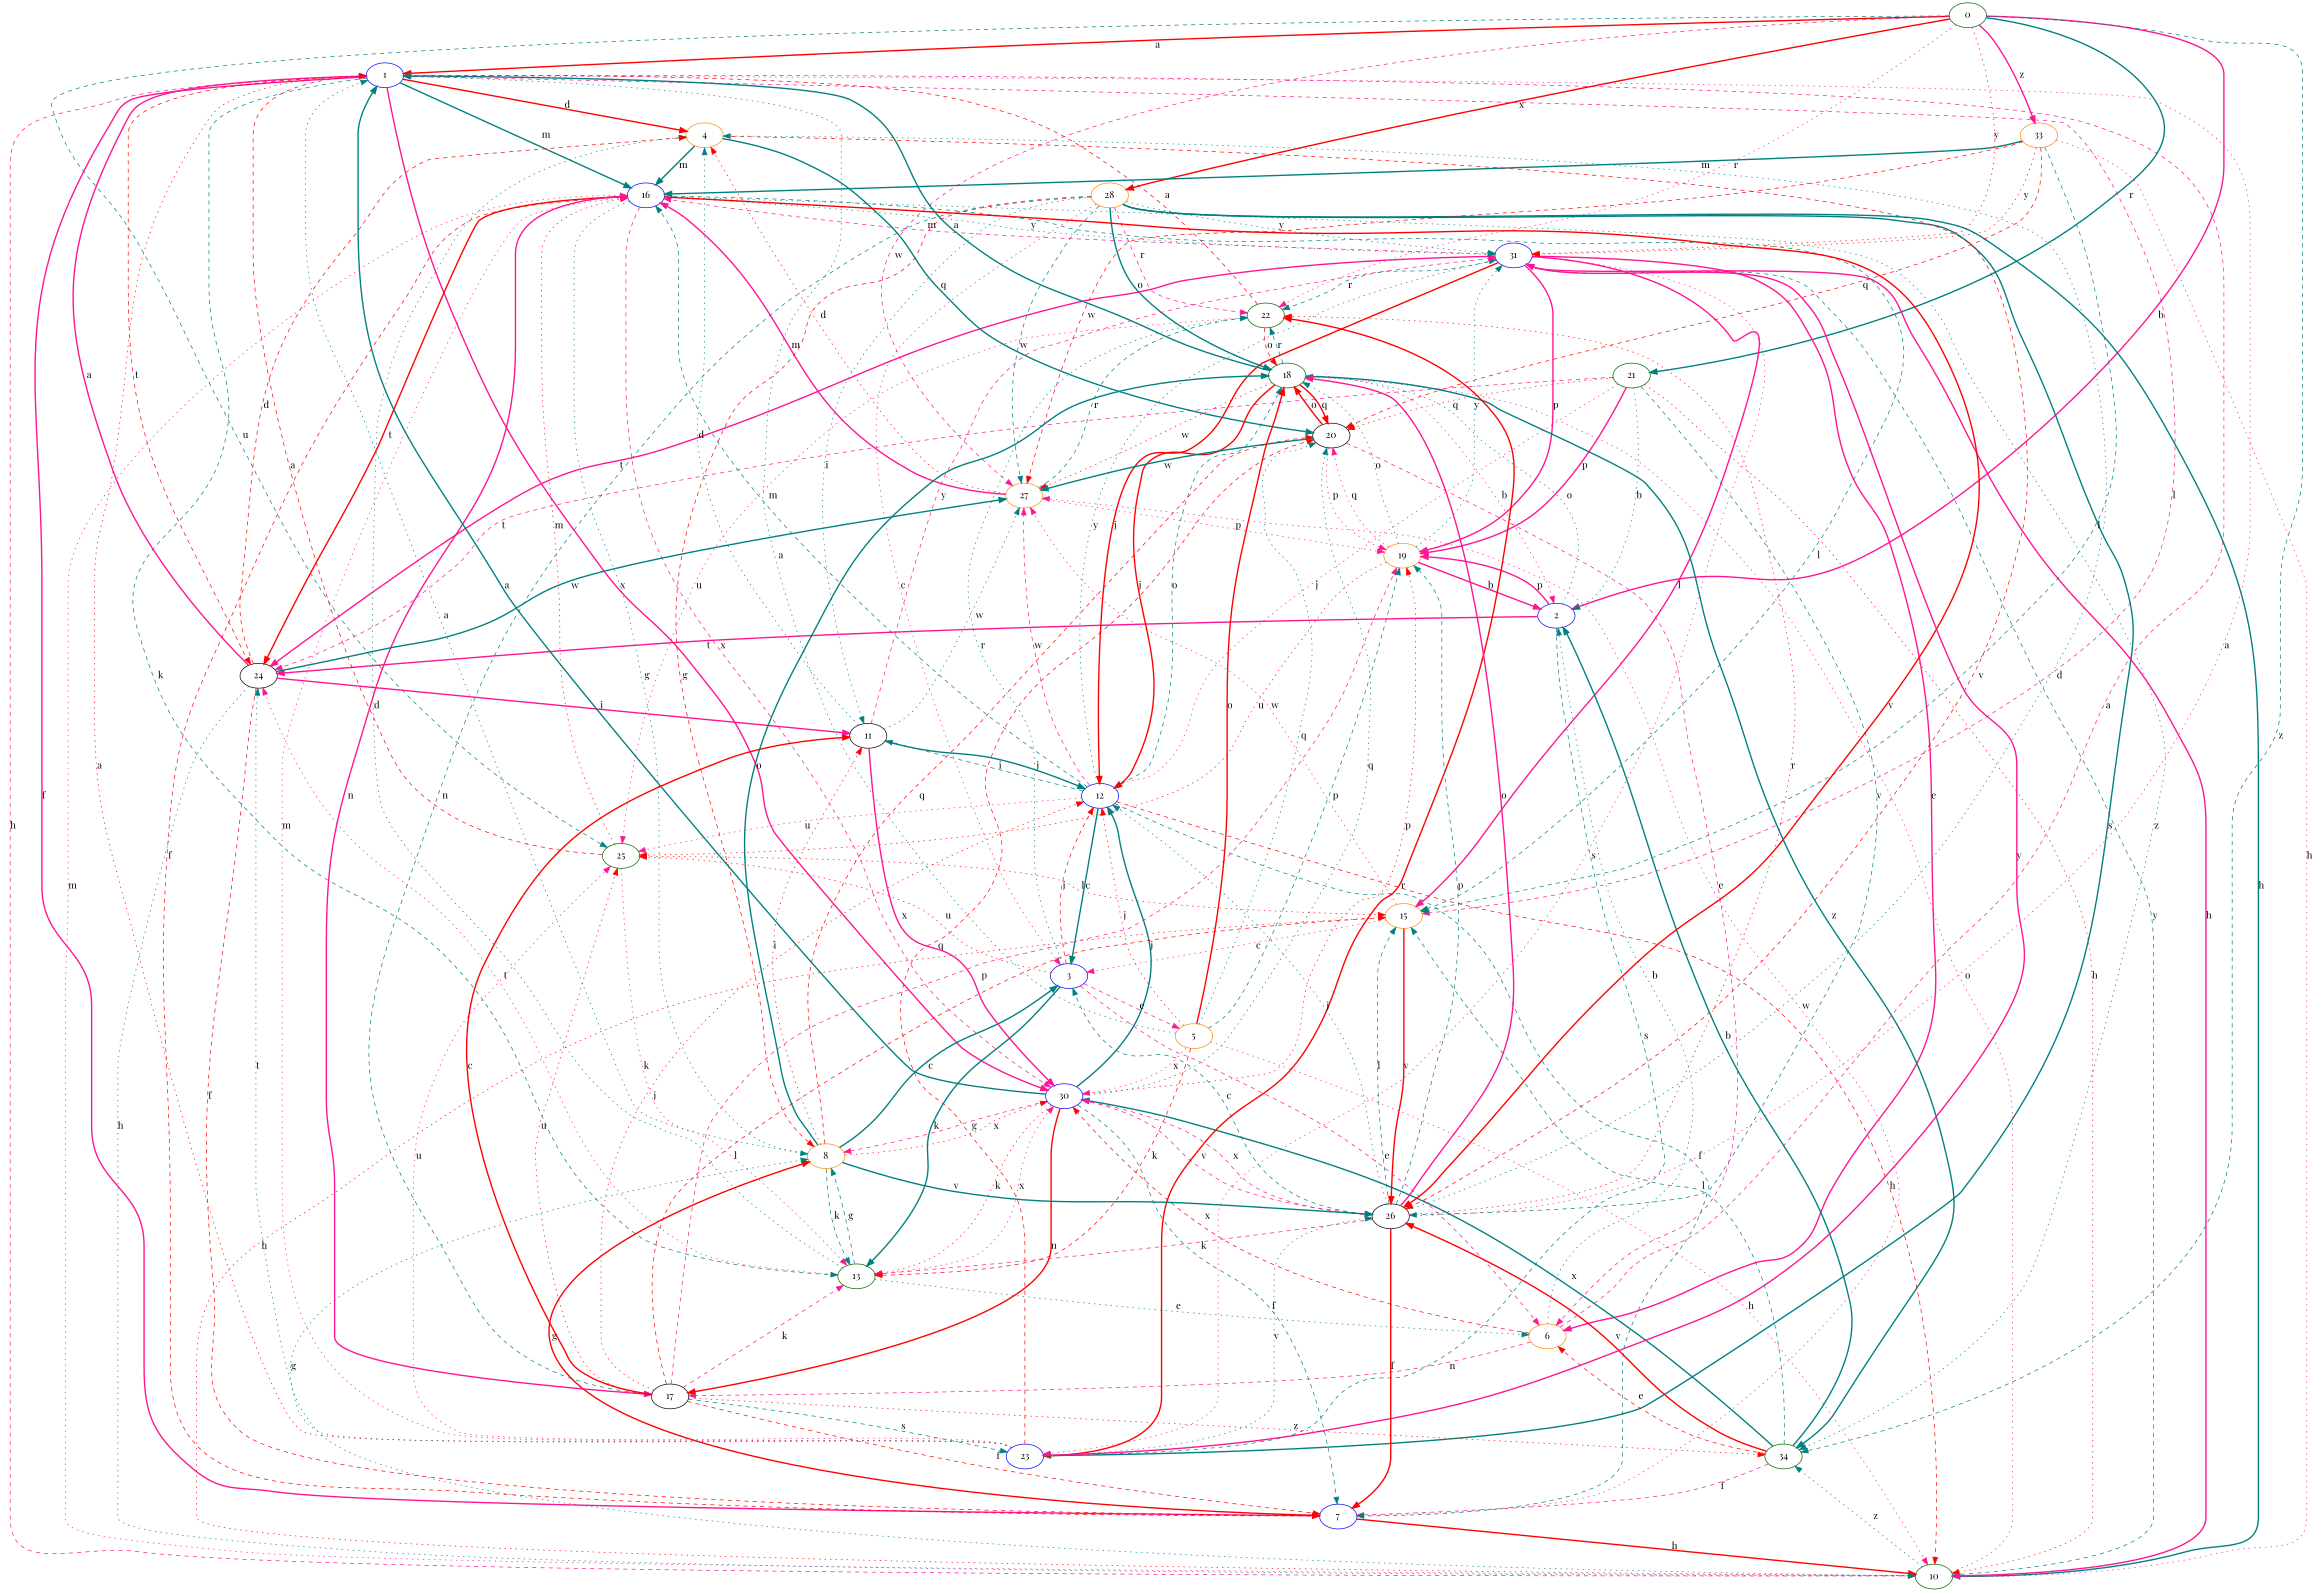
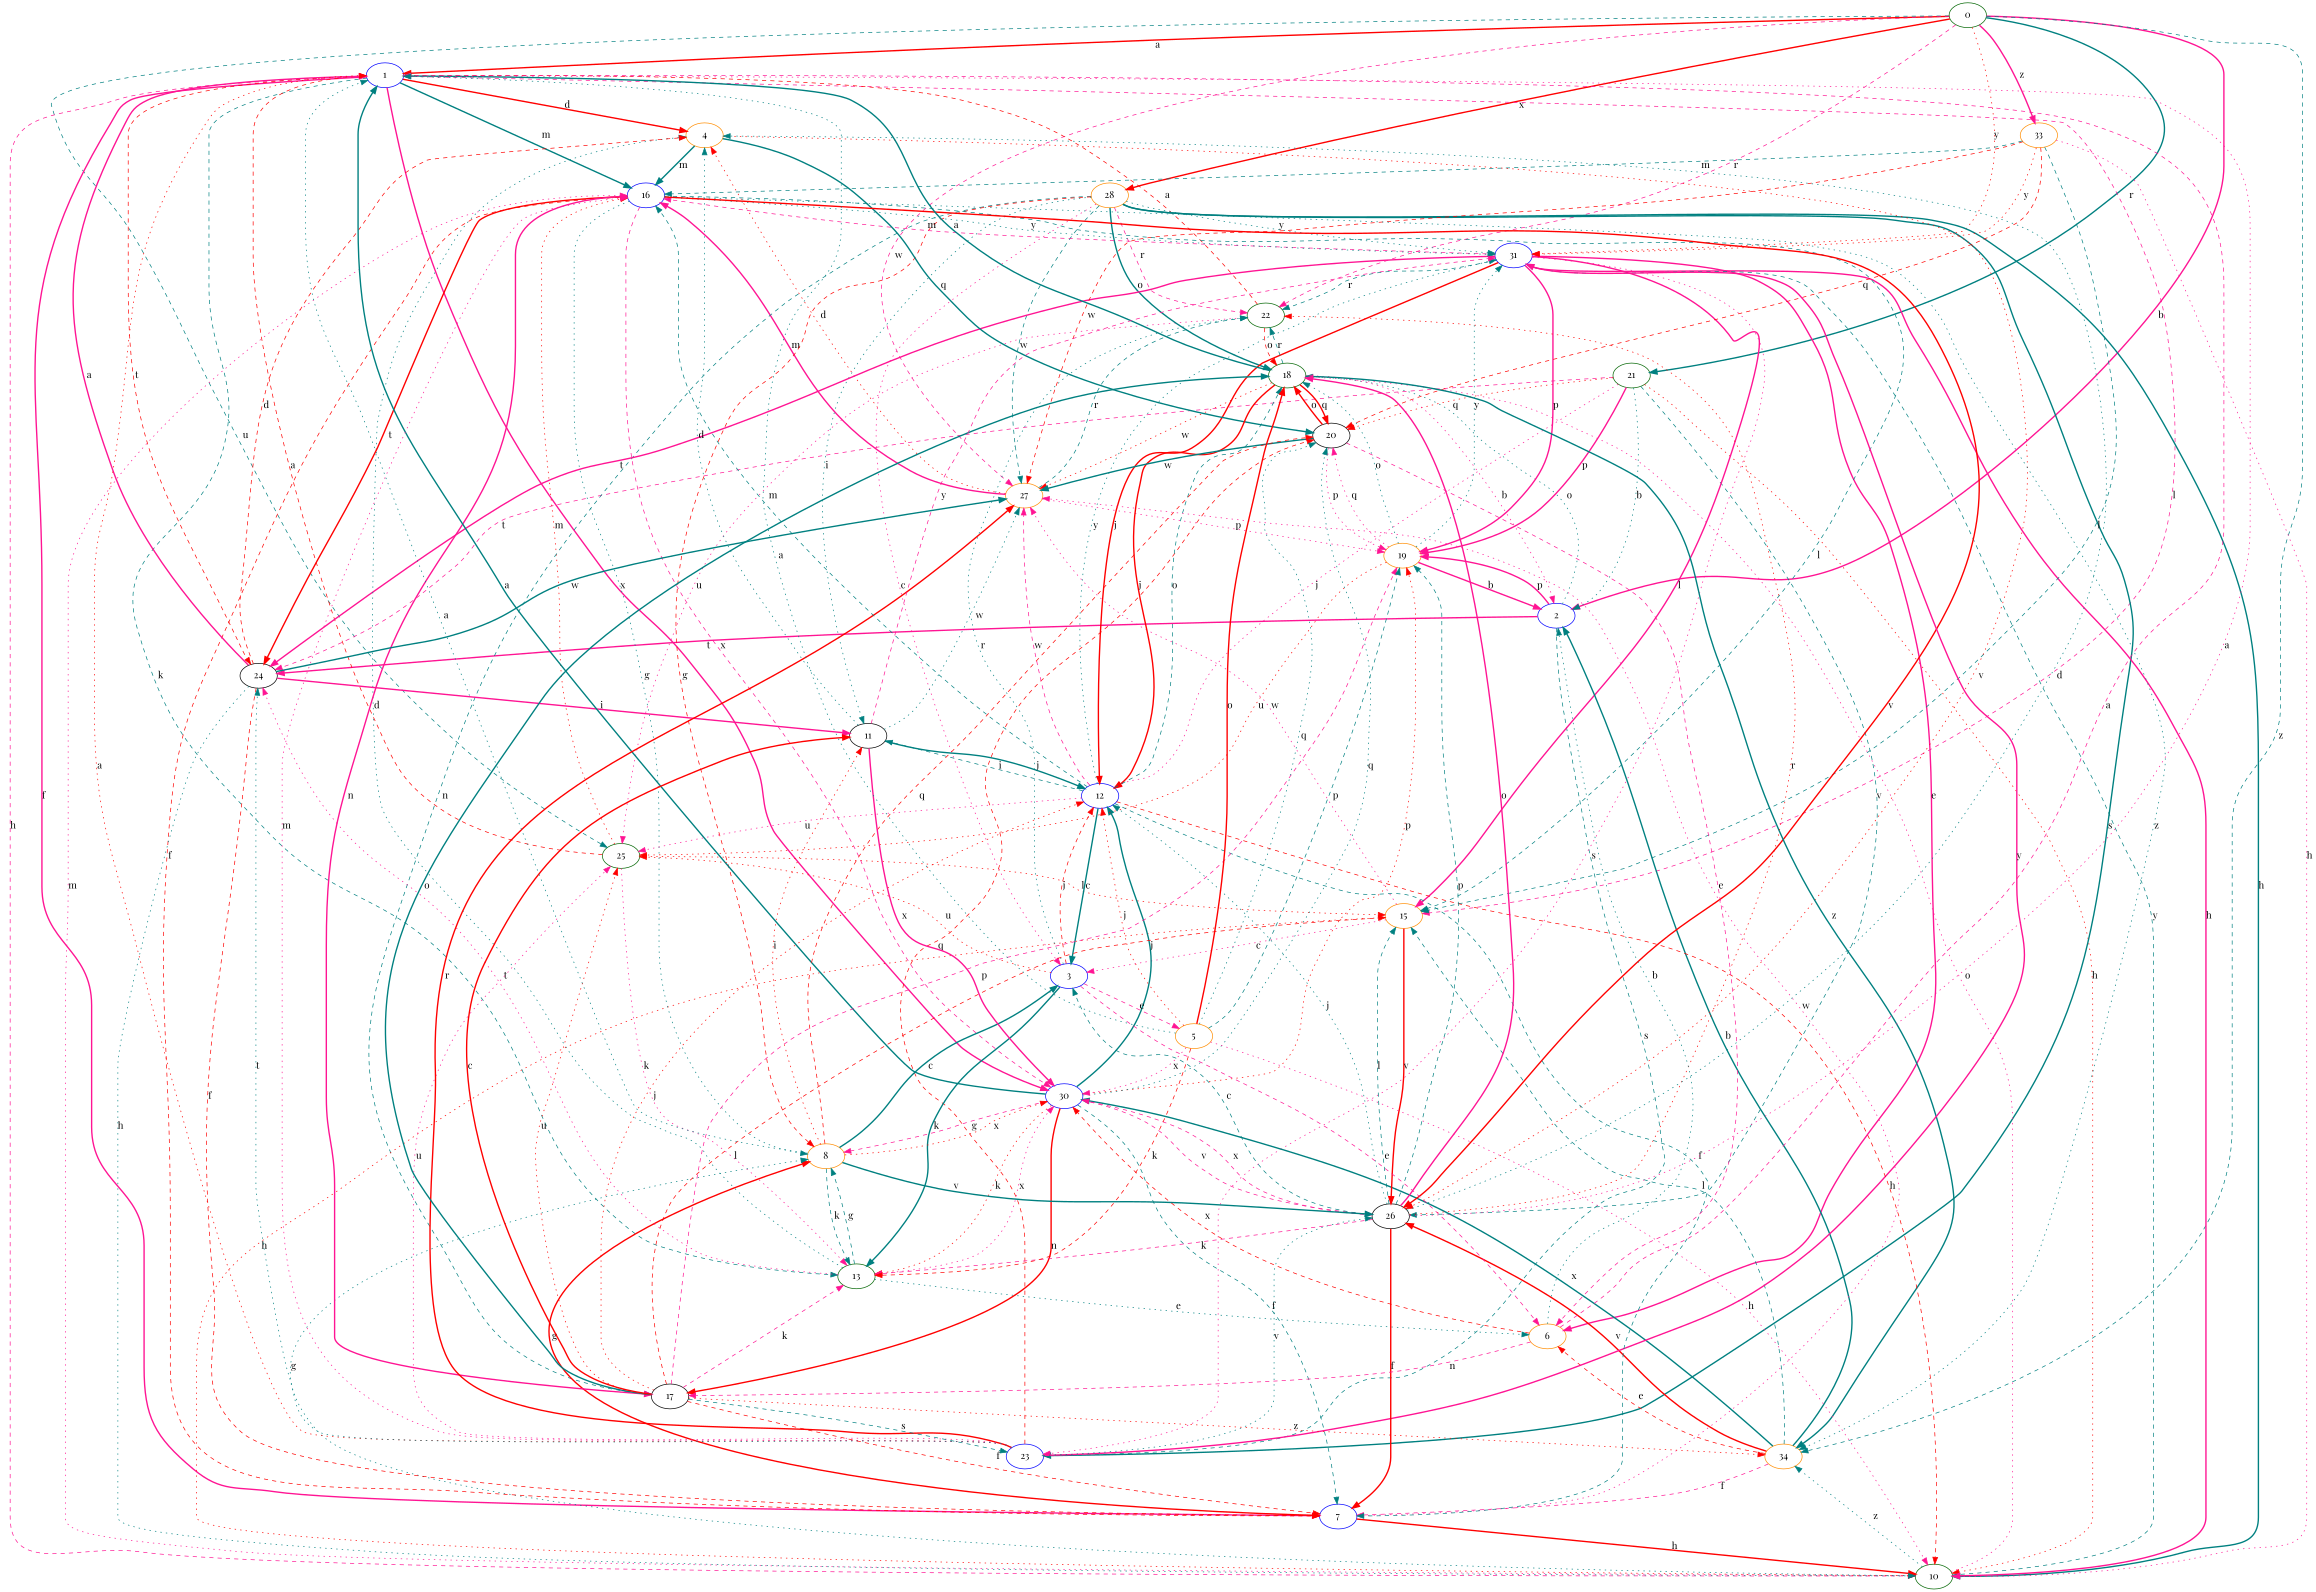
(1347, 173) -> (1347, 173)
(1653, 194) -> (1653, 194)
(1997, 288) -> (1997, 288)
(815, 629) -> (527, 720)
(1410, 860) -> (438, 1041)
(1783, 1456) -> (1783, 1456)
